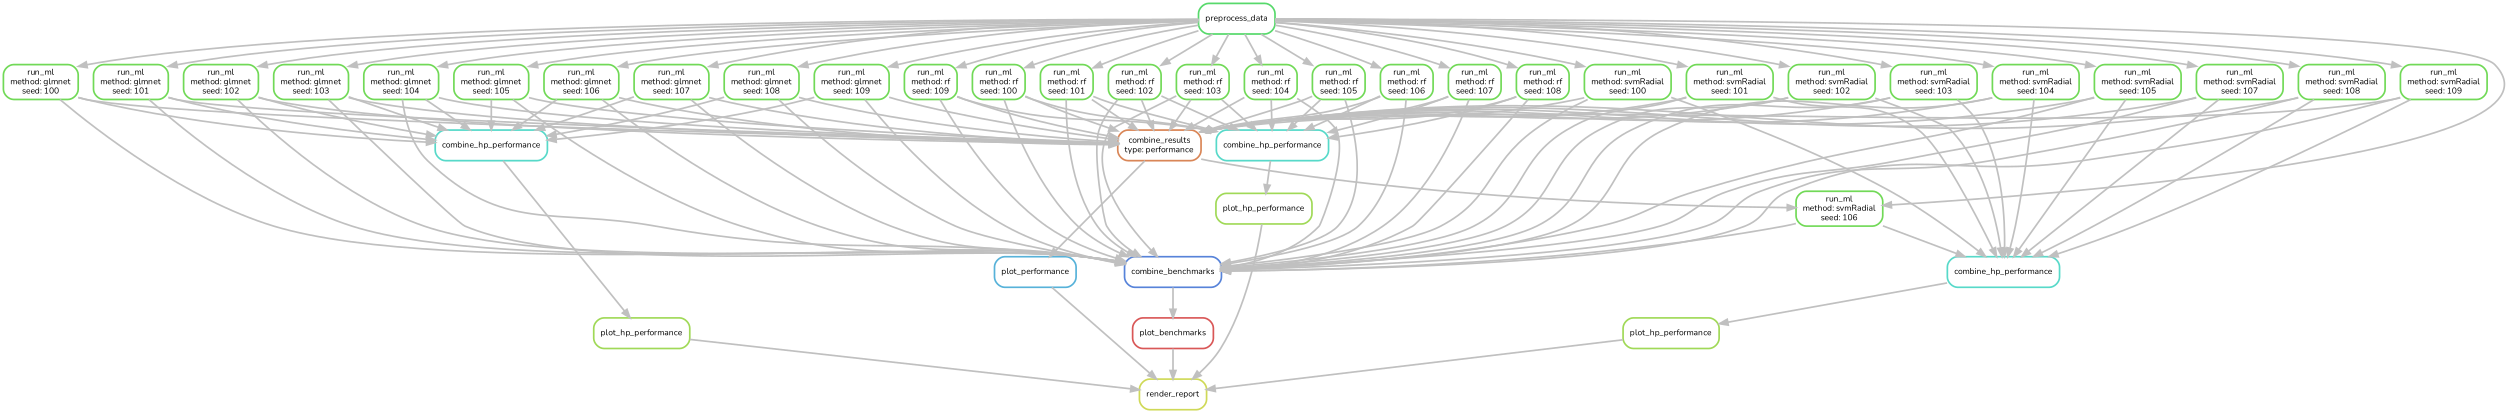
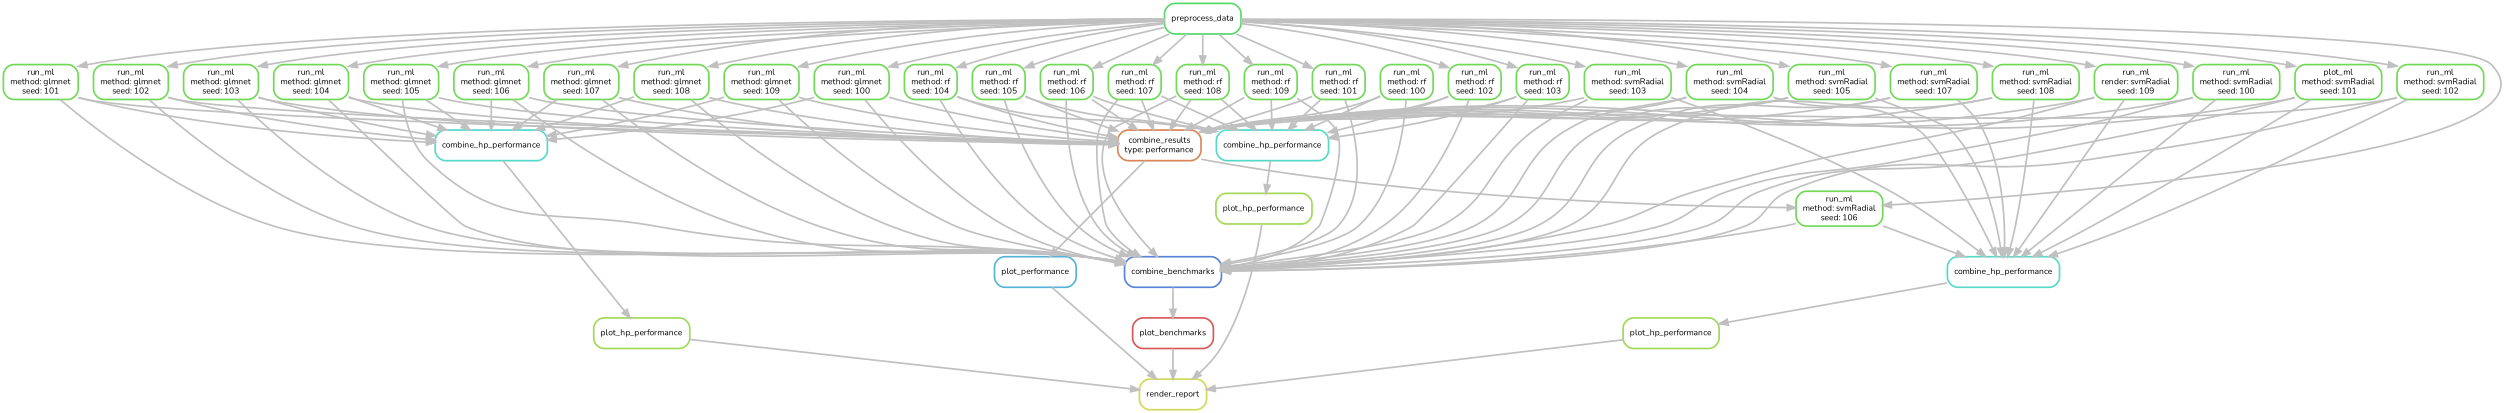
(1115, 42) -> none
(1730, 82) -> (2338, 82)
(2444, 82) -> (2136, 82)
